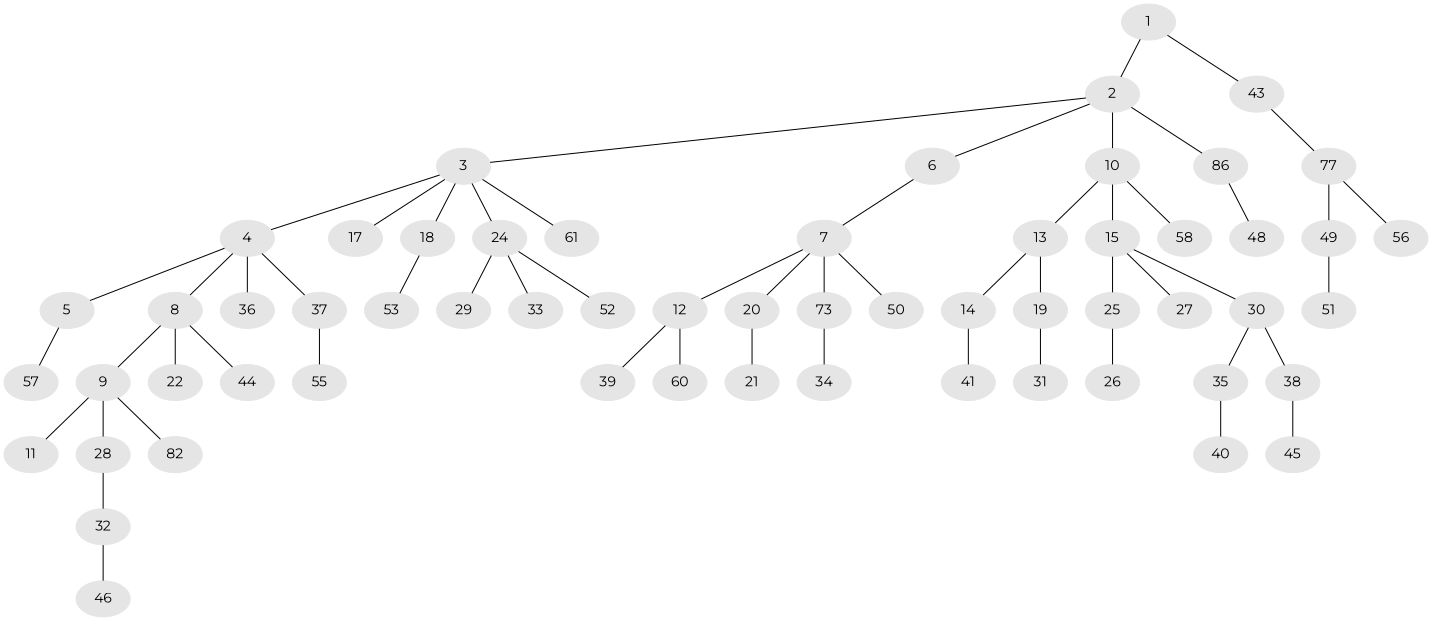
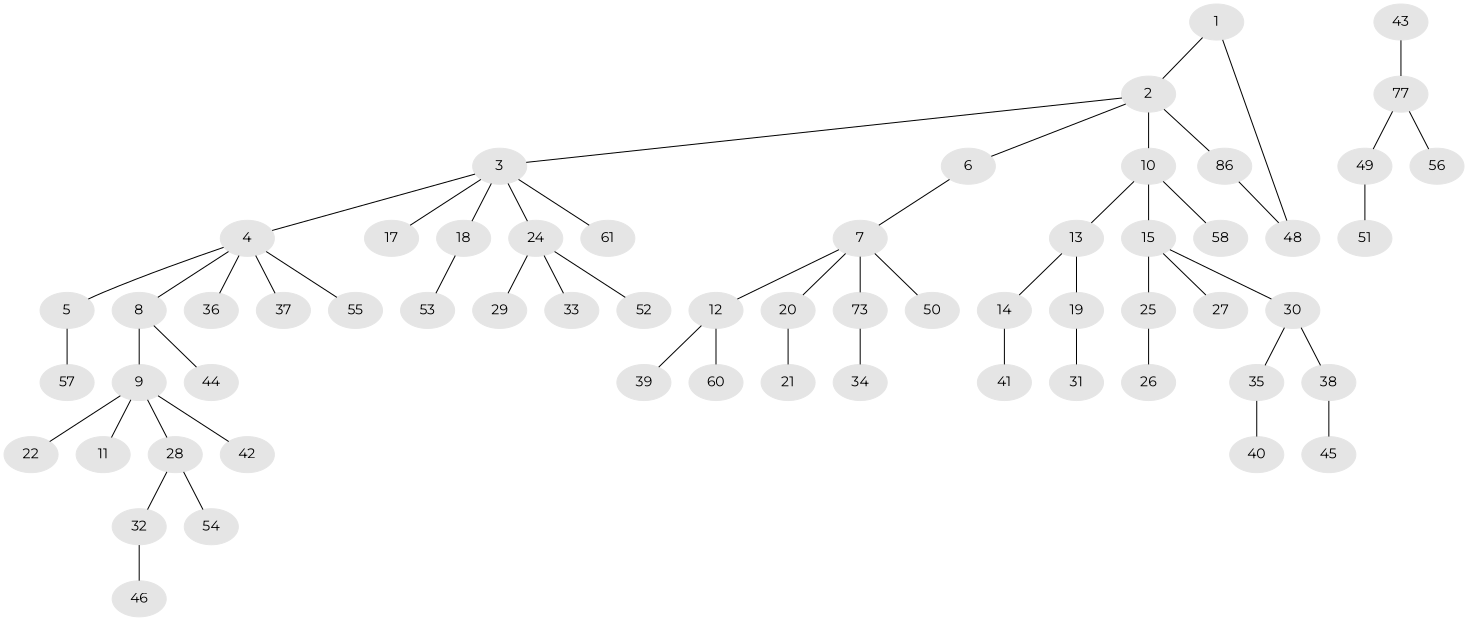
(1203, 58) -> (1255, 130)
(175, 347) -> (85, 419)
(319, 347) -> (302, 274)
(175, 455) -> (247, 455)
none -> (211, 527)
